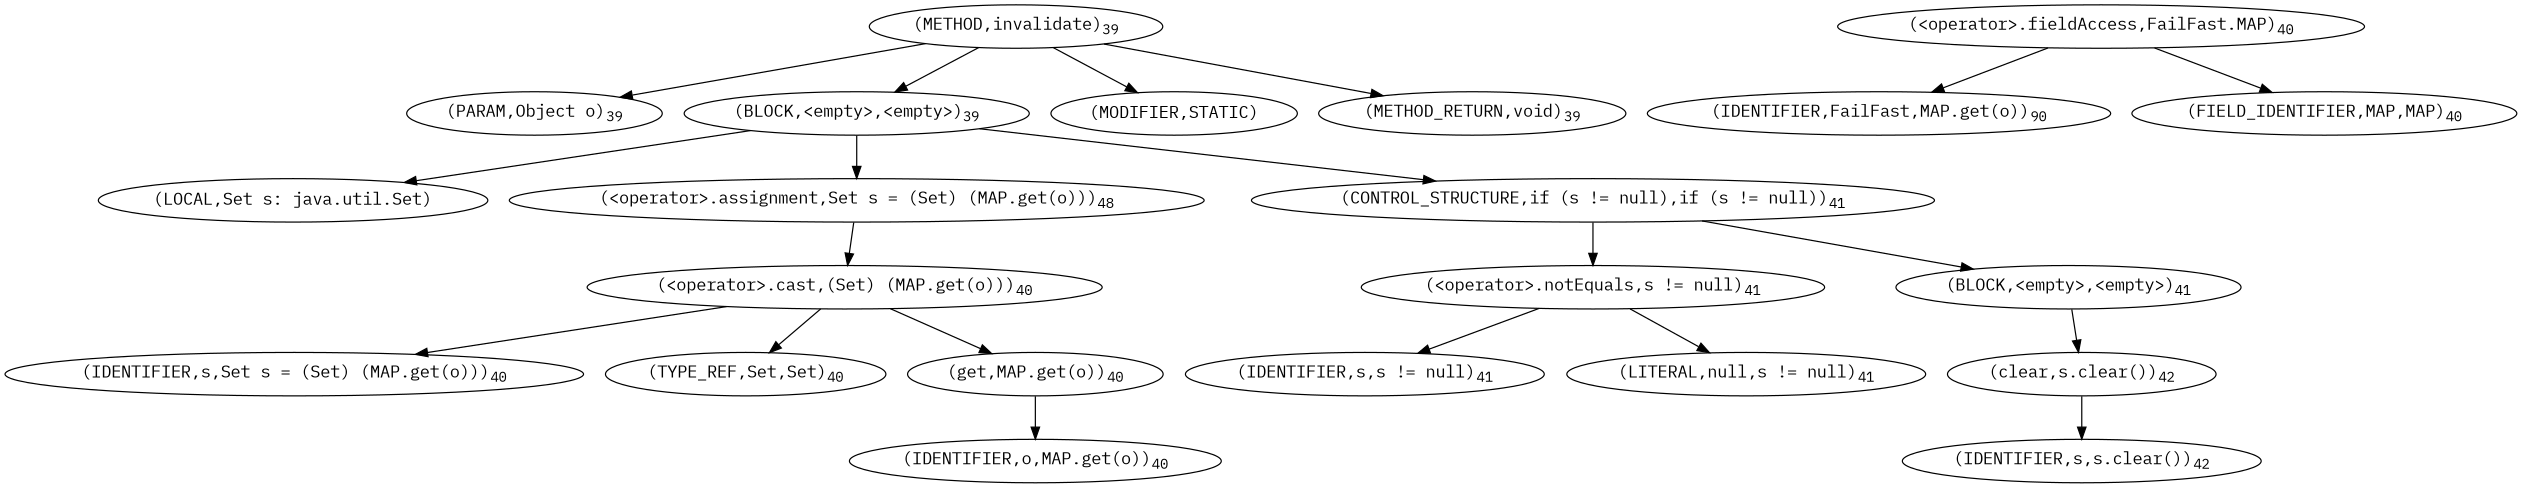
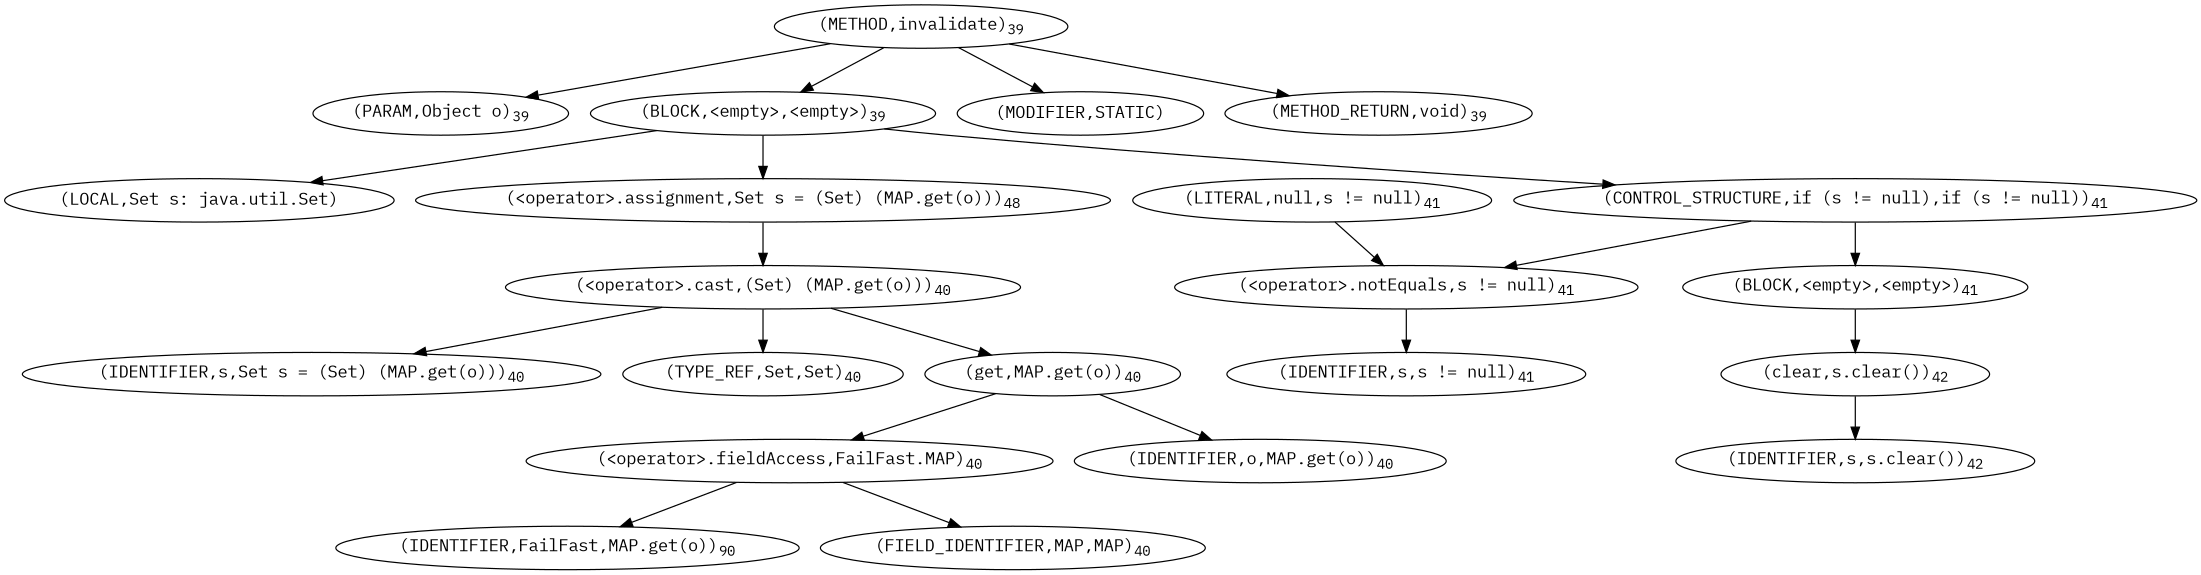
(1664, 328) -> (1355, 240)
none -> (929, 415)
